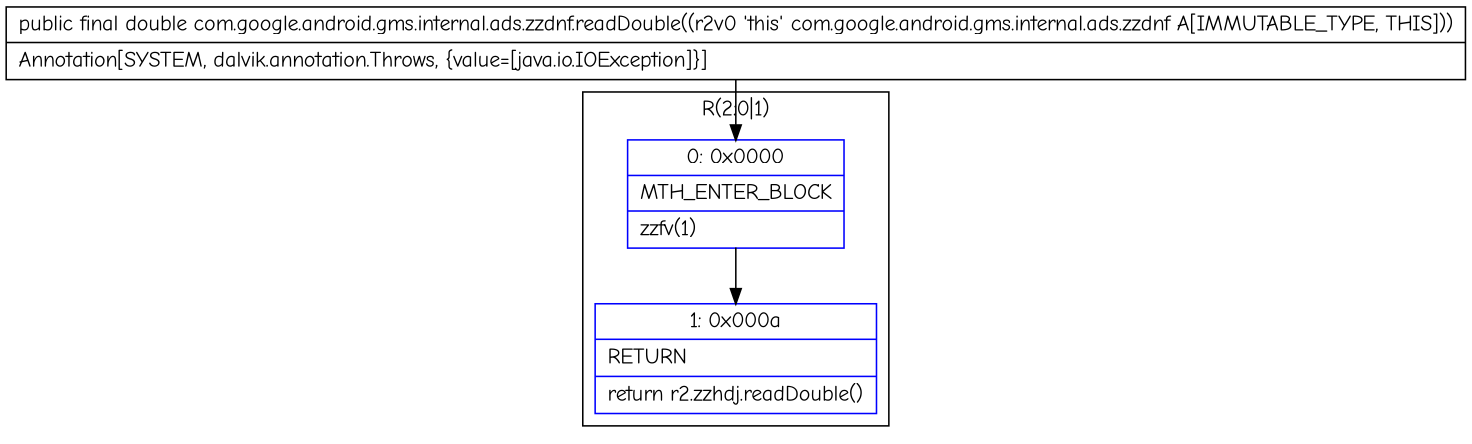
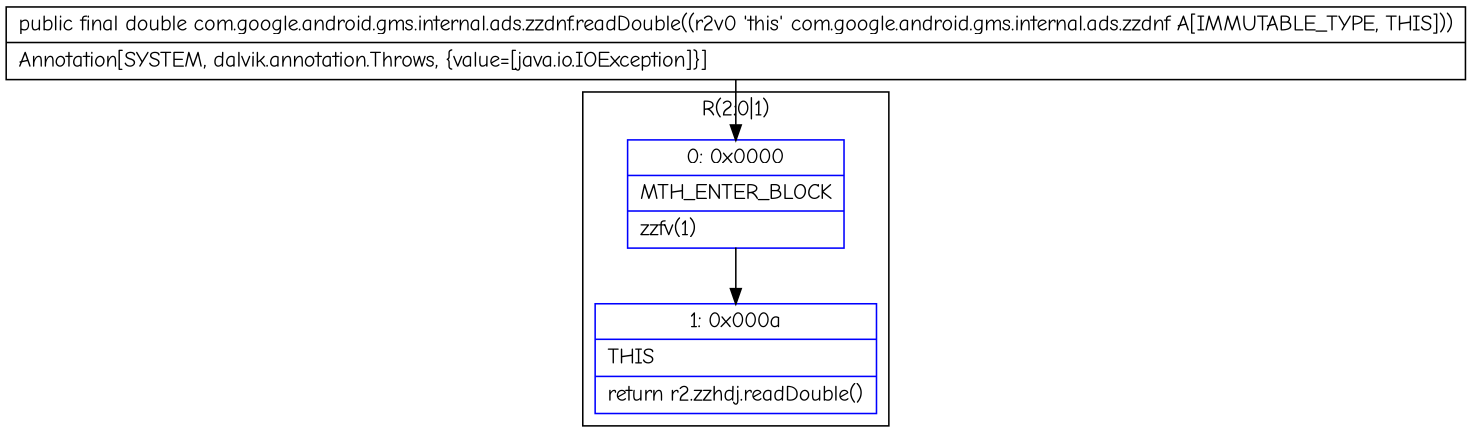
(648, 357) -> (631, 357)
